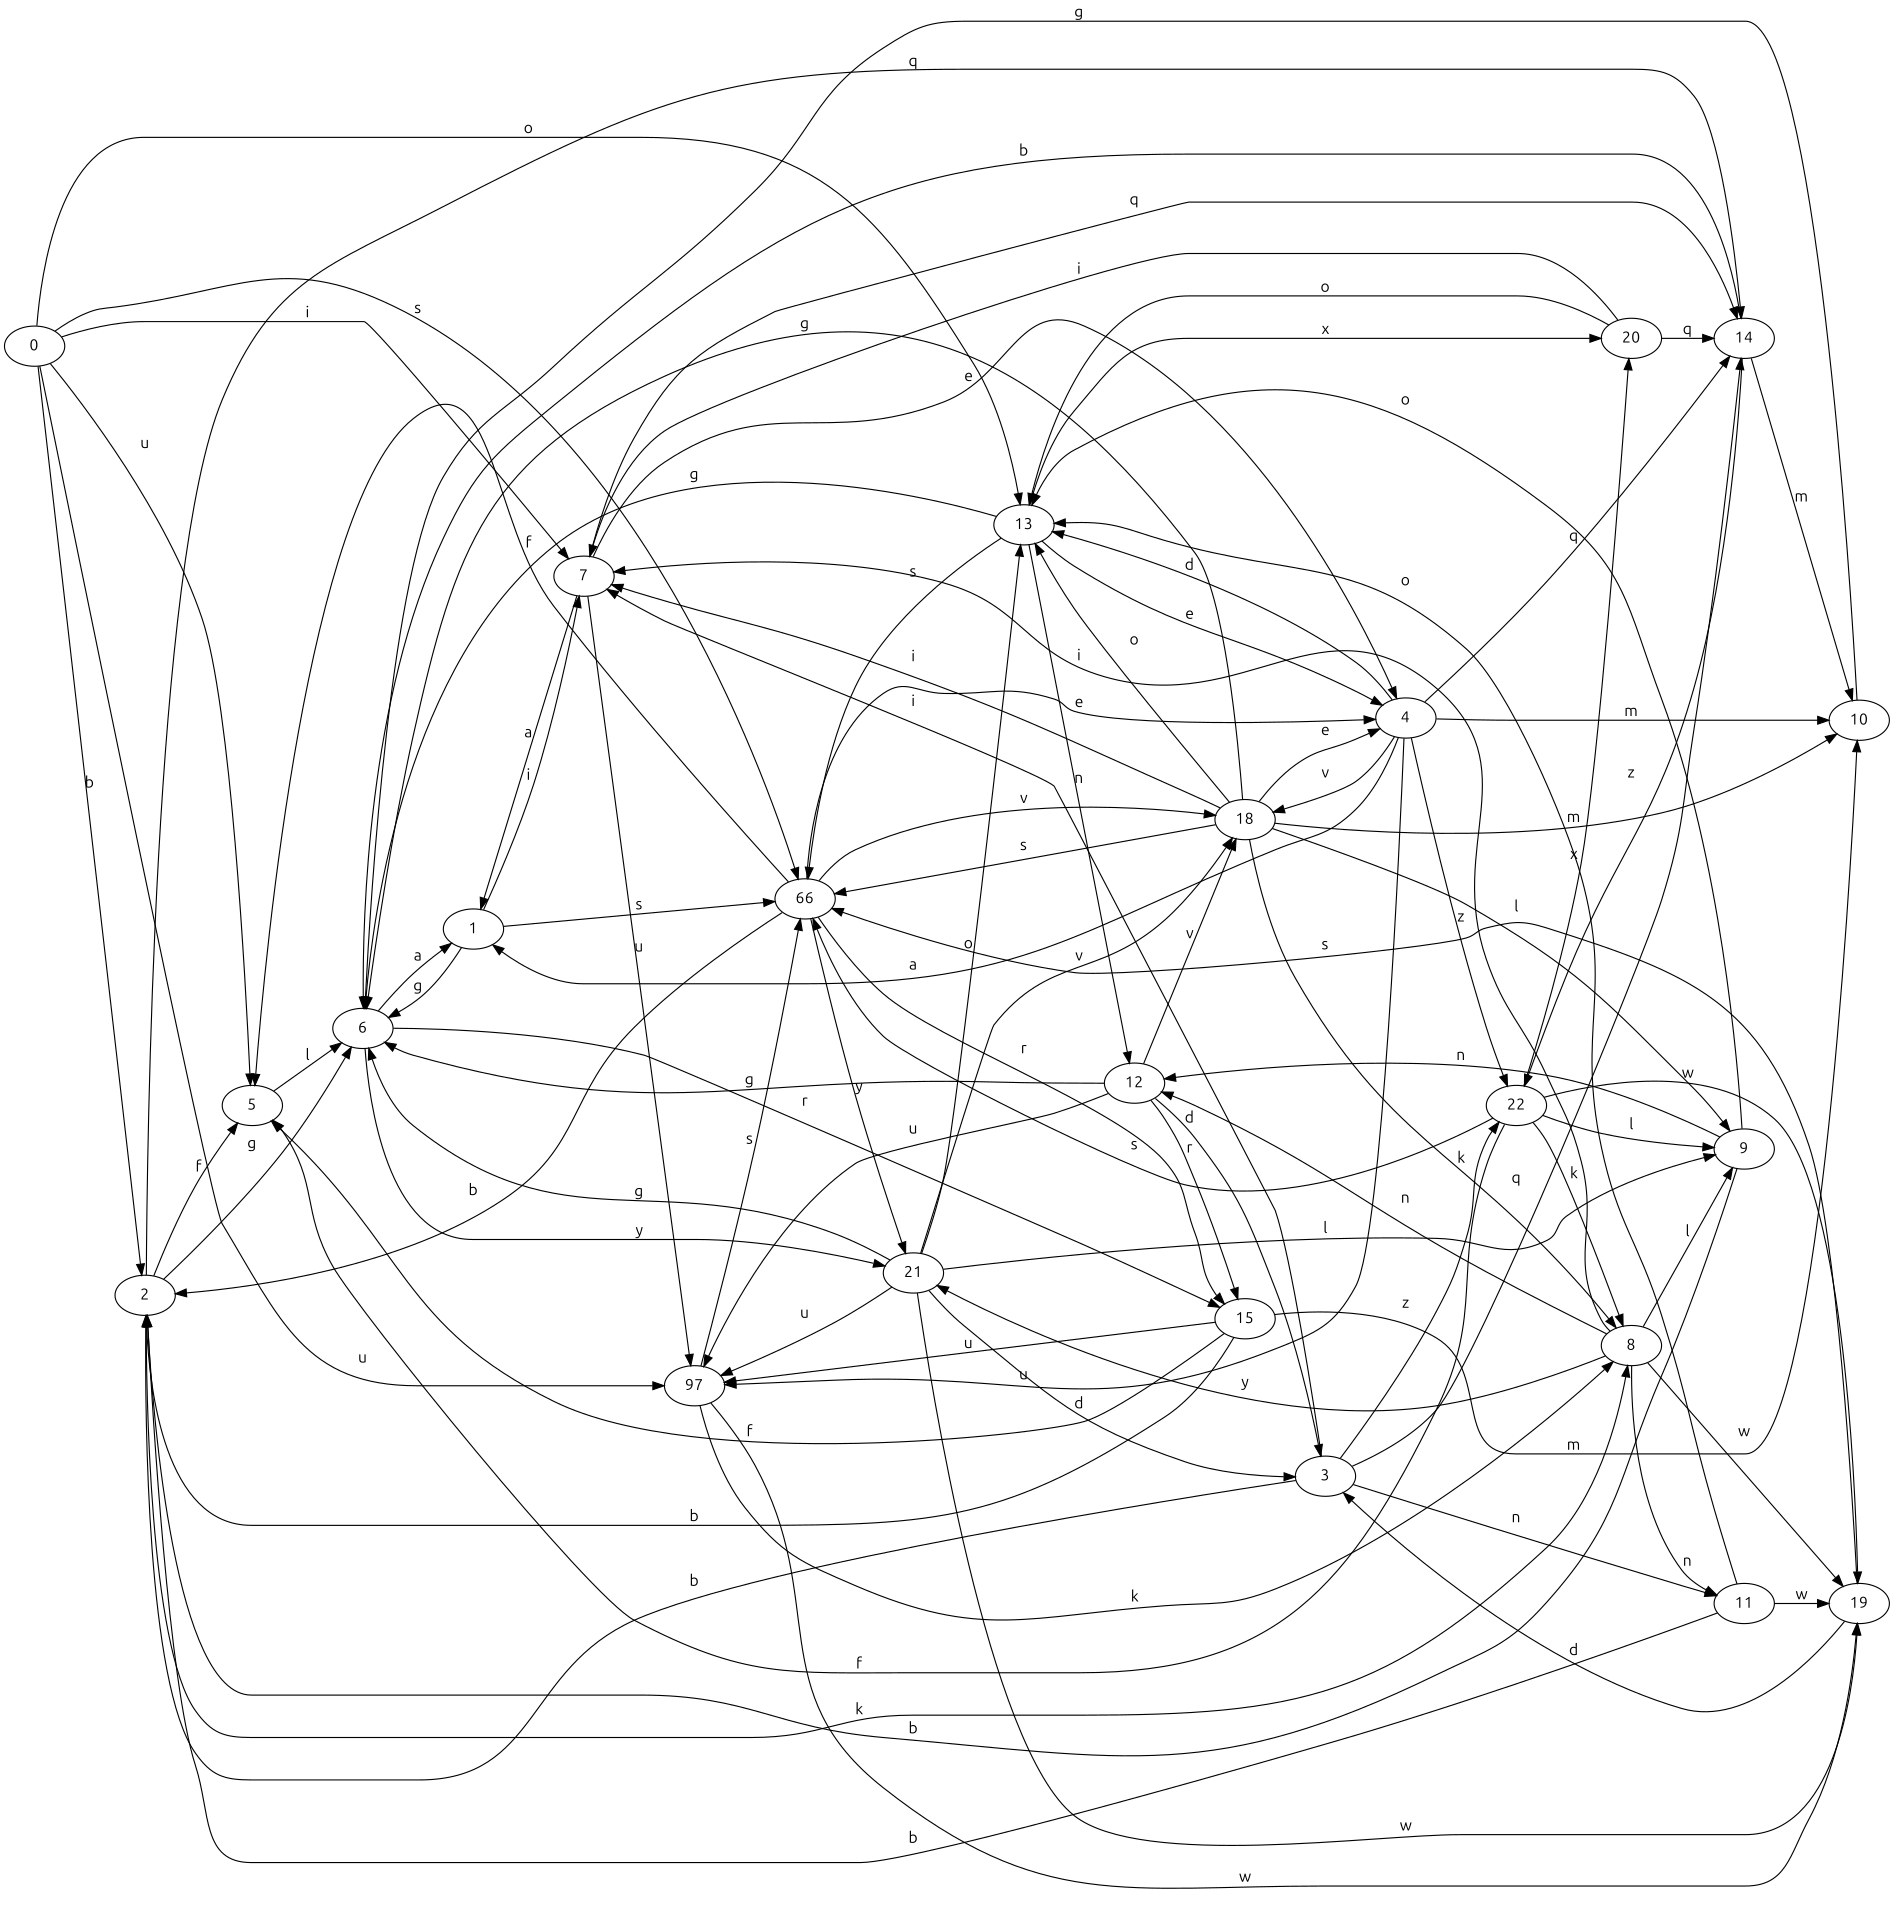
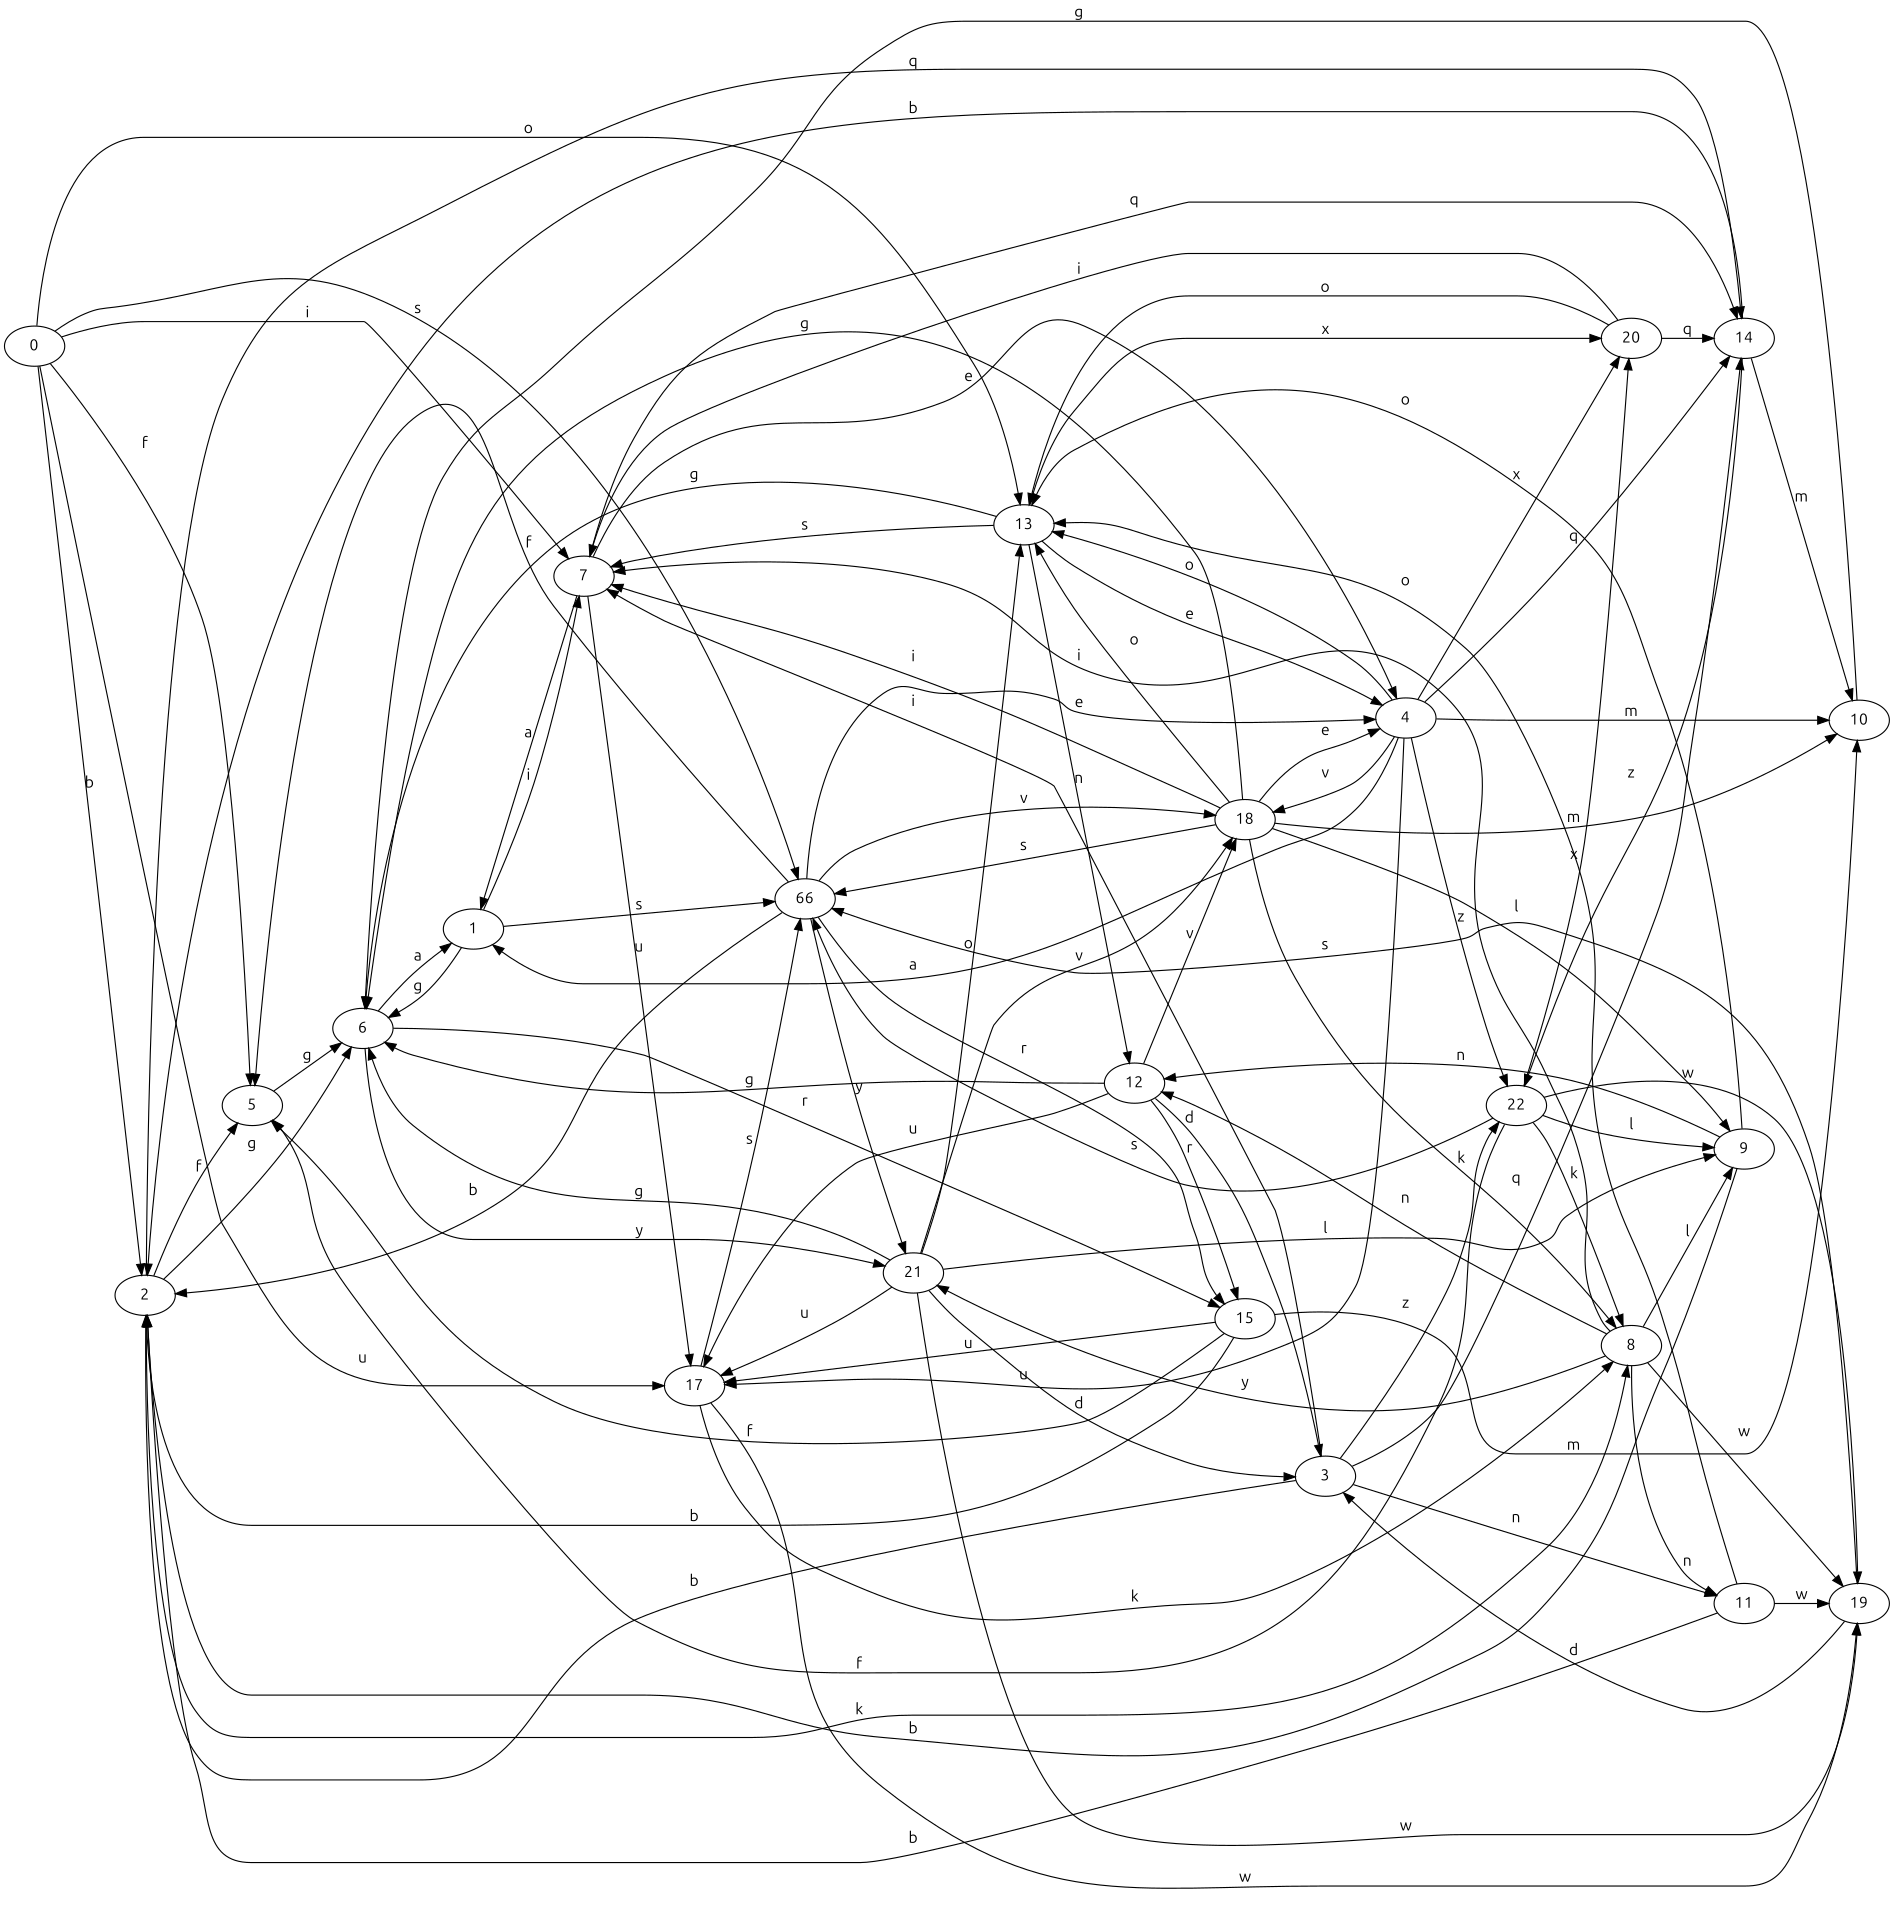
(897, 190) -> (645, 177)
(145, 444) -> (145, 444)
none -> (1516, 533)
(1190, 566) -> (1190, 566)
(861, 676) -> (807, 536)
(308, 1056) -> (308, 1056)
(695, 1386) -> (695, 1386)
